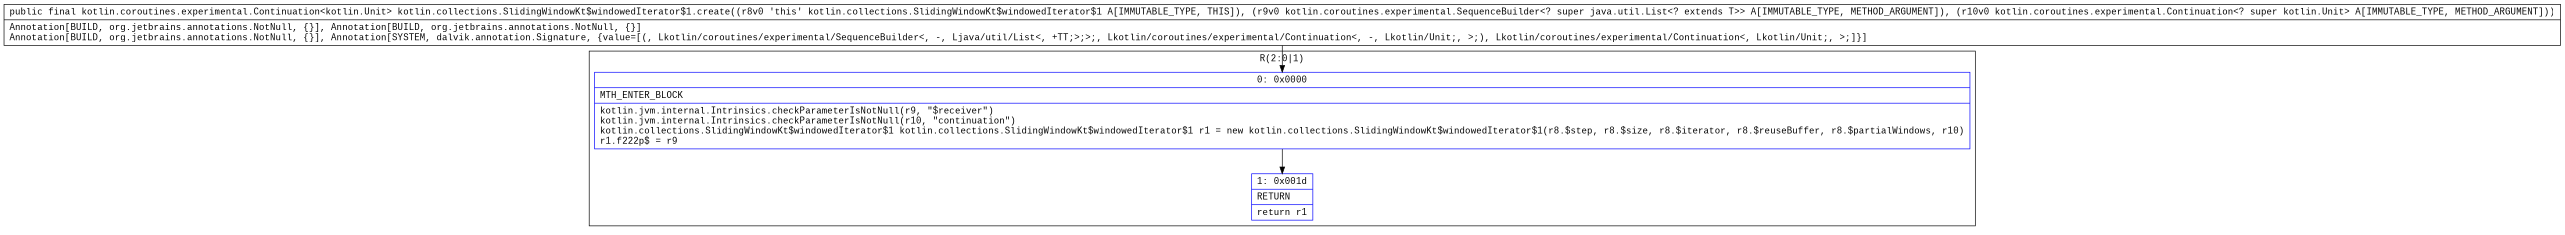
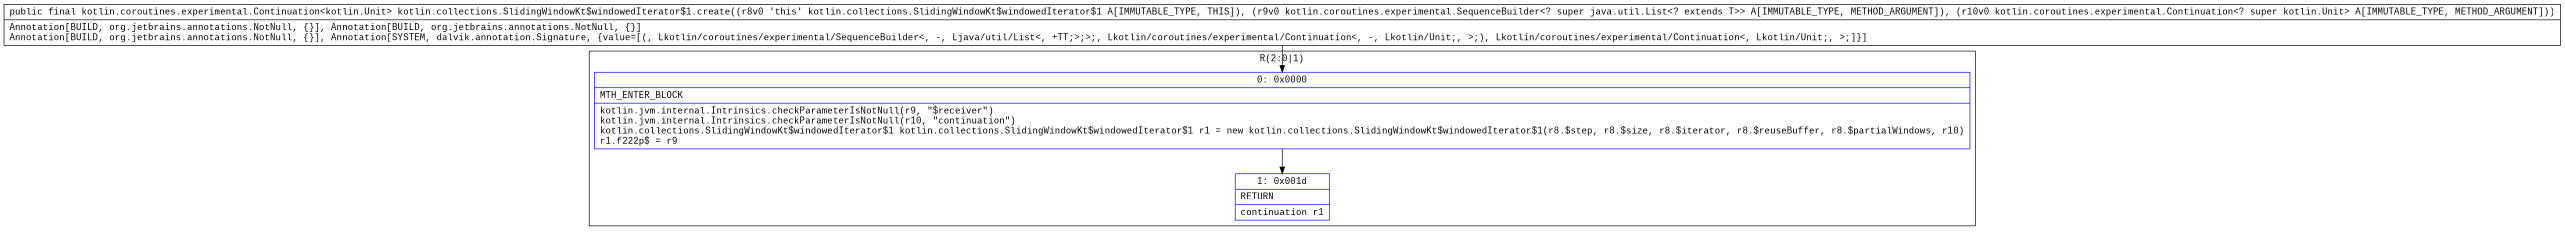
(1282, 212) -> (1282, 212)
